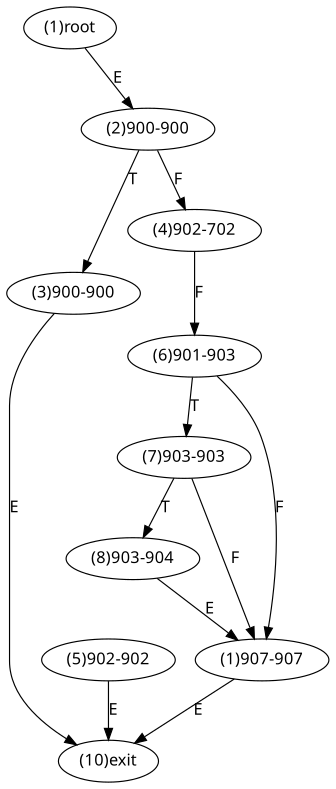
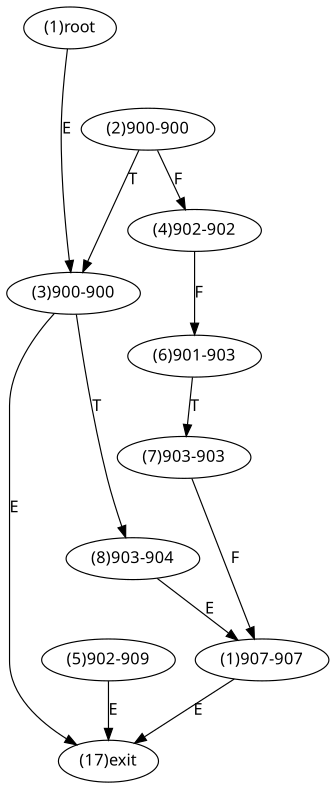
(105, 74) -> (61, 155)
(195, 230) -> (195, 230)
(274, 494) -> none
(161, 503) -> (95, 421)
(108, 660) -> (108, 660)
(108, 761) -> (108, 761)
